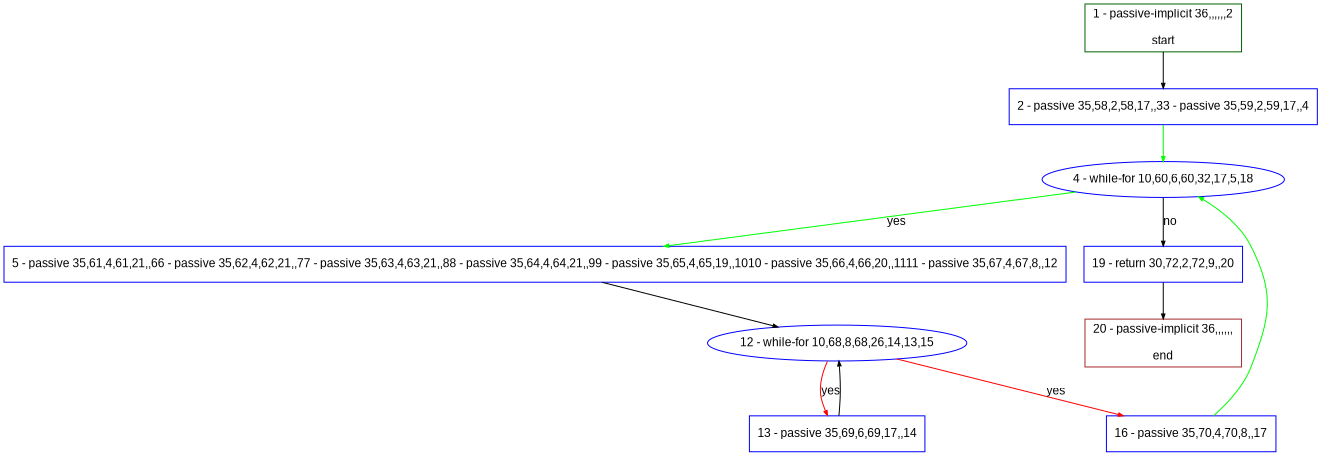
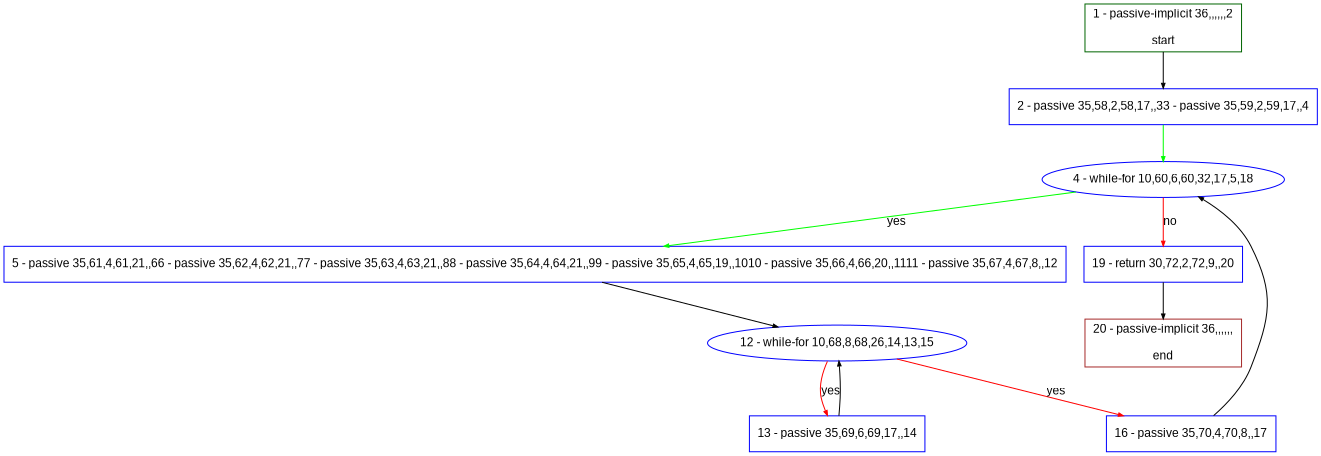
(1163, 219) -> (1163, 219)
(1267, 303) -> (1267, 303)
